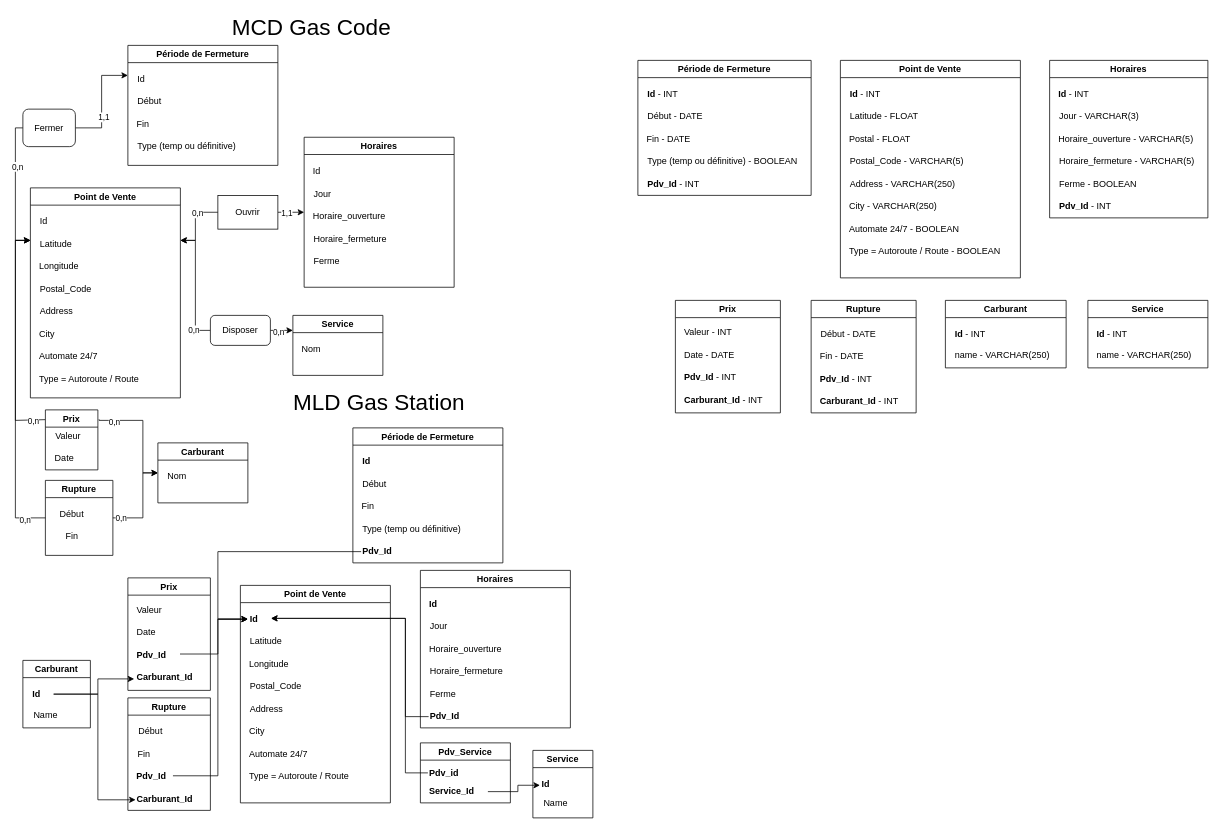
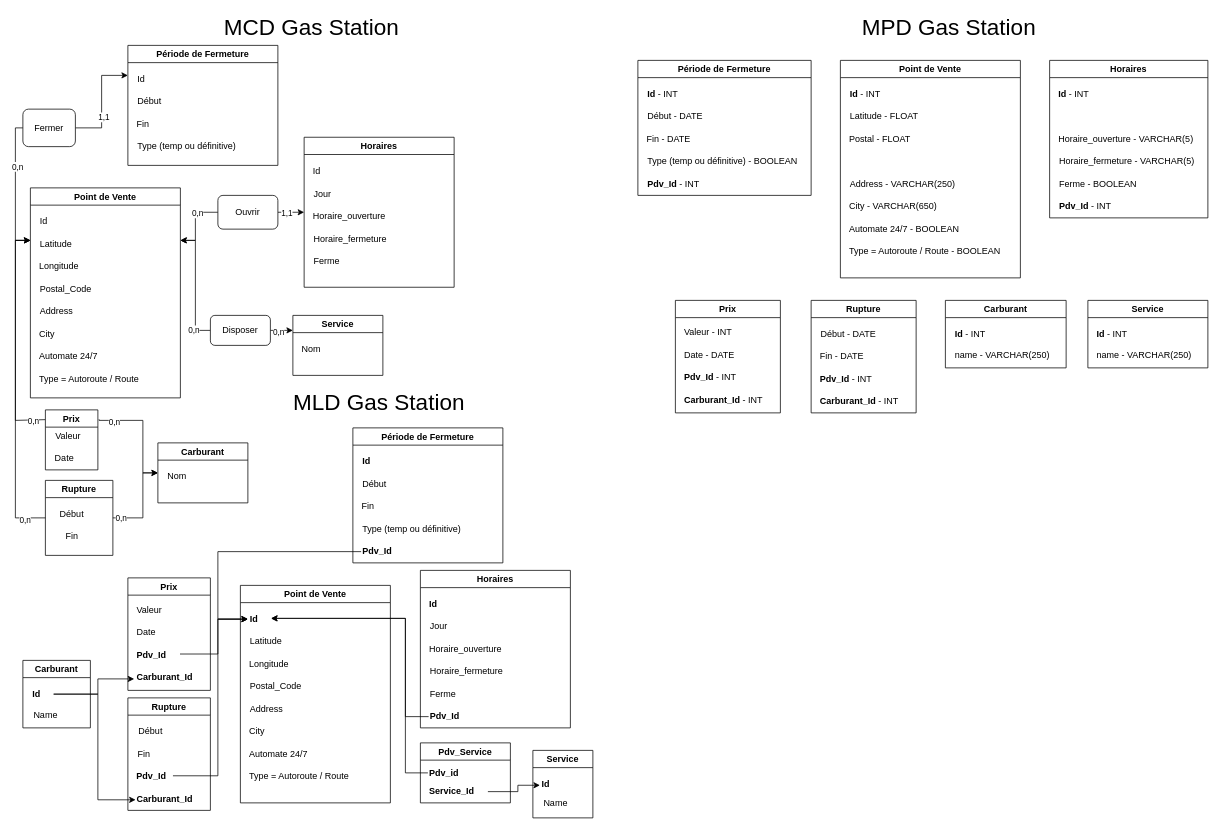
(312, 27) -> (312, 27)
none -> (949, 27)
(1107, 117) -> none
(916, 162) -> none
(894, 207) -> (894, 207)
(248, 212) -> (248, 212)
